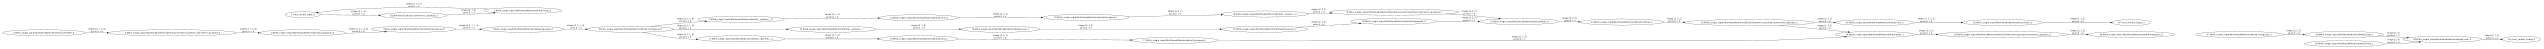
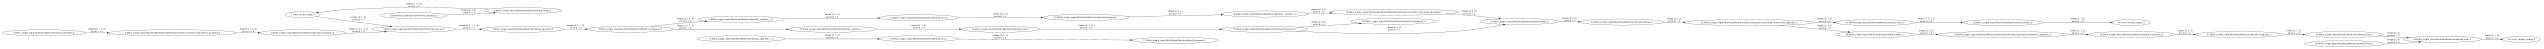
(349, 15) -> (353, 22)
(1458, 21) -> (1401, 34)
none -> (2184, 35)
(669, 37) -> none
(1531, 40) -> none
